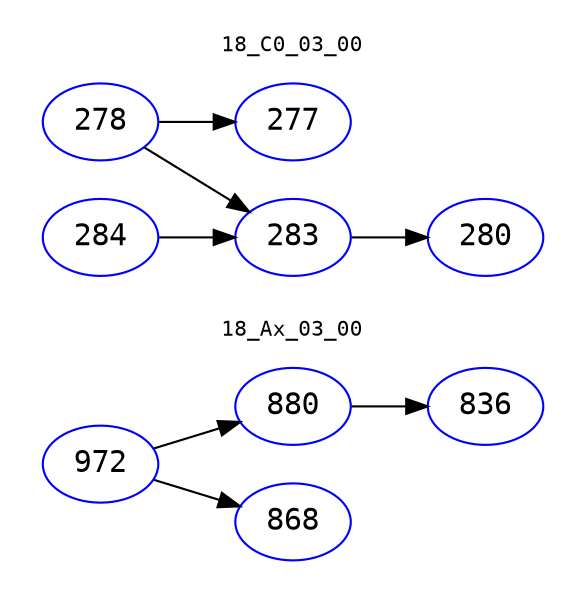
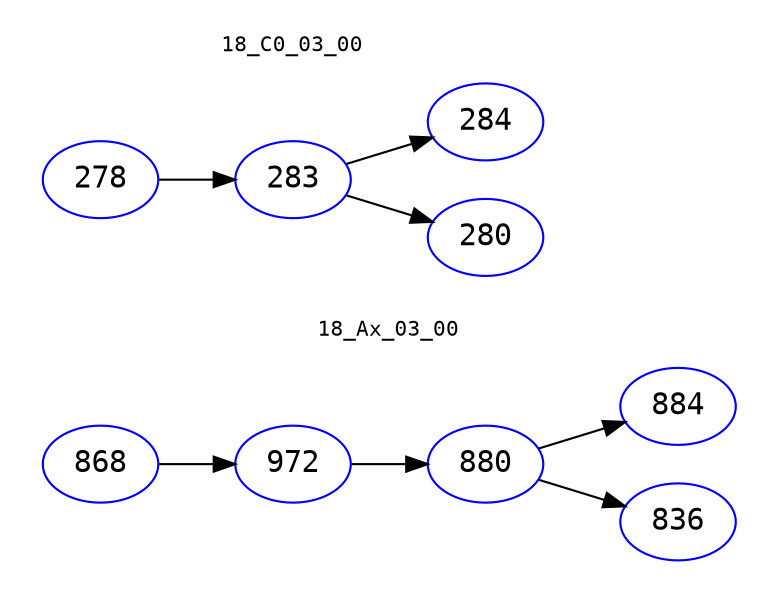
(293, 122) -> none
(186, 237) -> (379, 154)
none -> (678, 406)
(187, 490) -> (186, 464)
